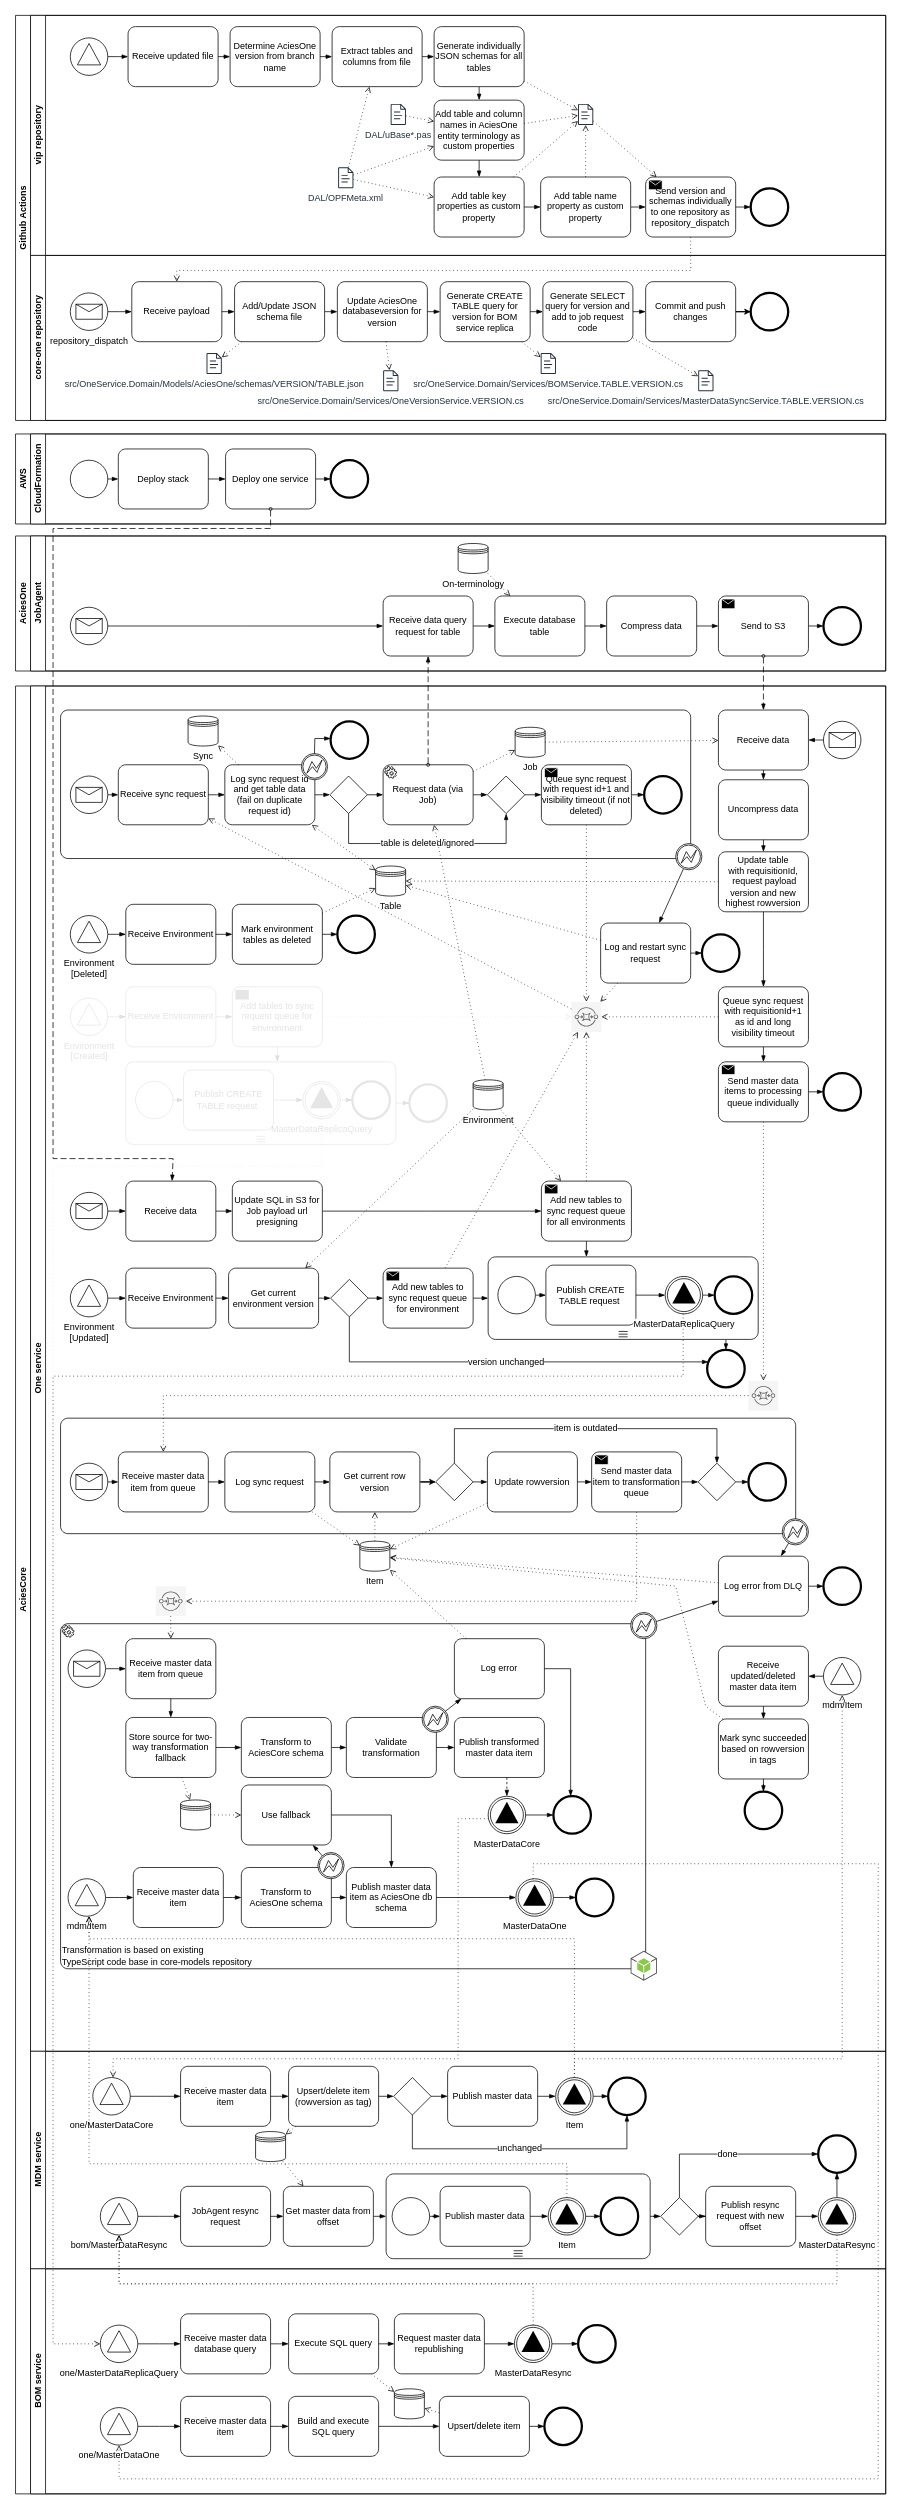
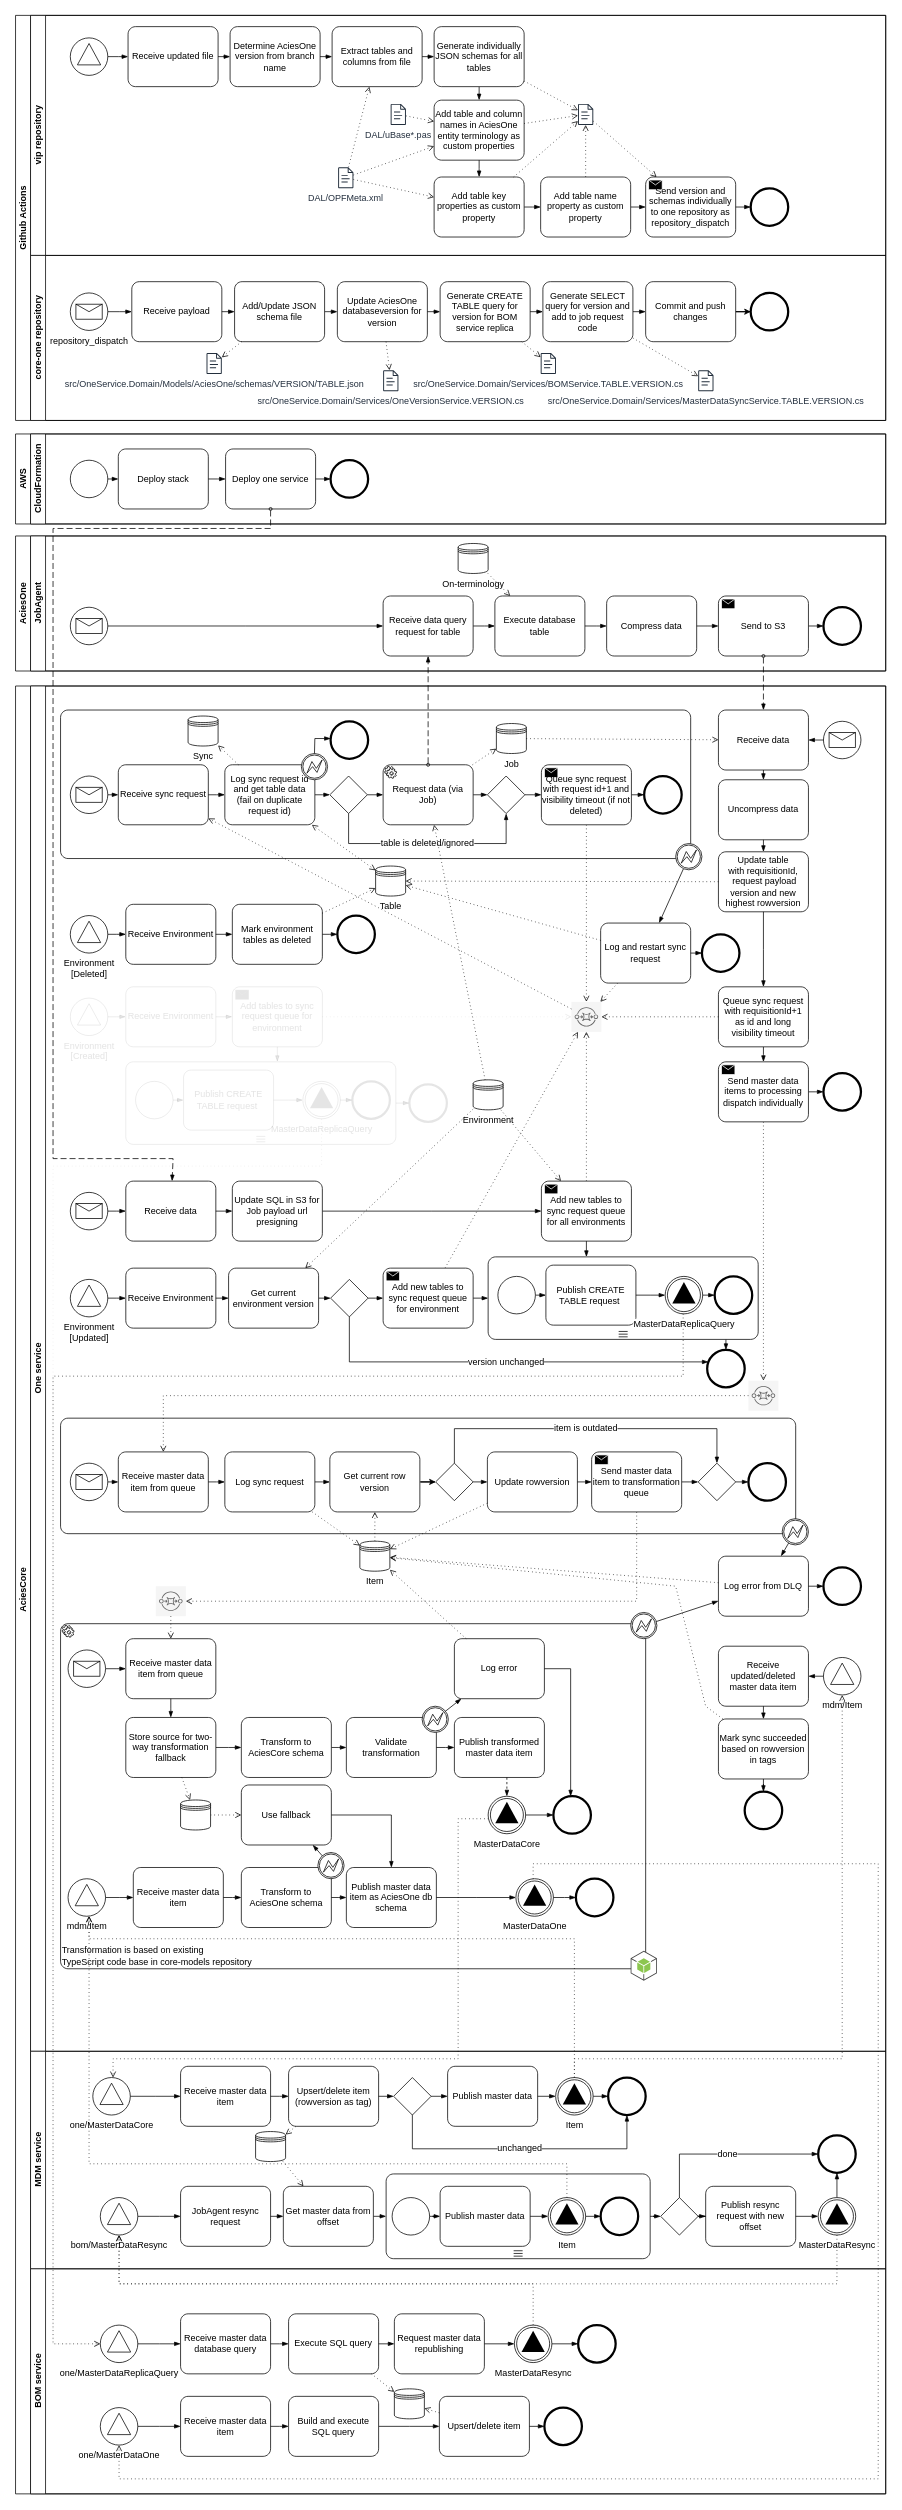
(436, 270) -> none
(530, 742) -> (511, 738)
(763, 1092) -> (763, 1092)
